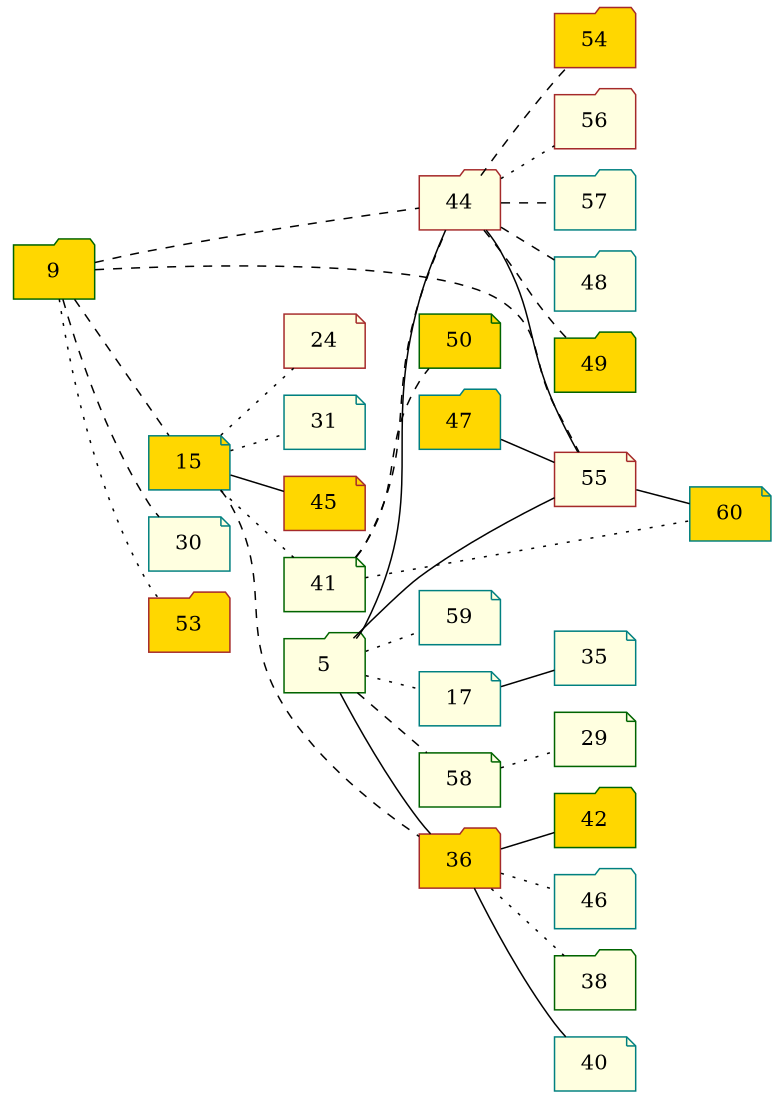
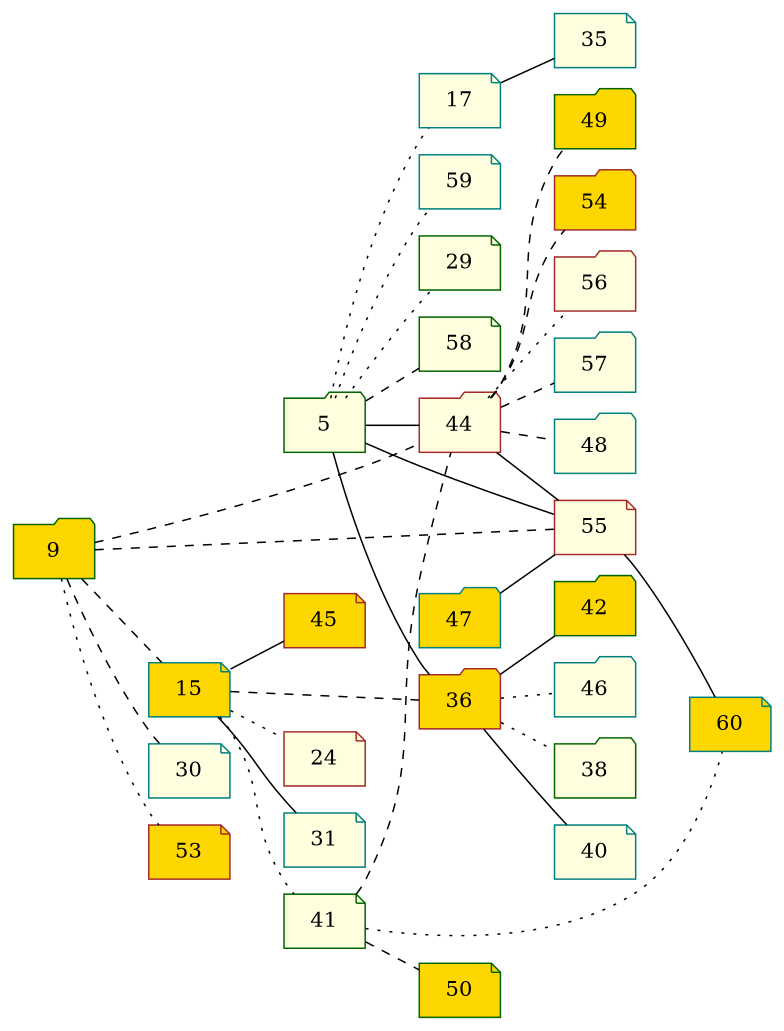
(257, 442) -> (257, 765)
(189, 625) -> (189, 852)
(528, 760) -> (387, 343)
